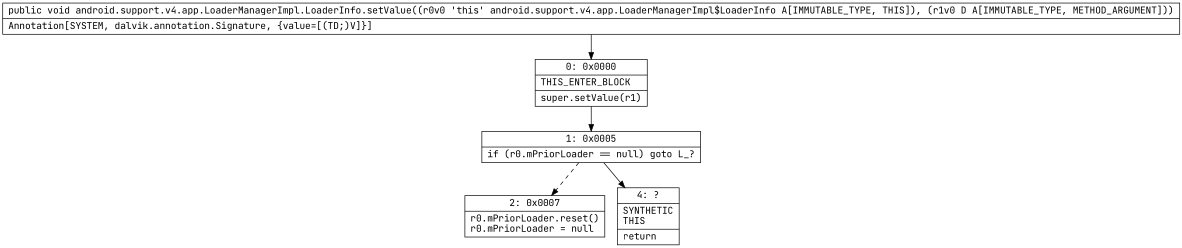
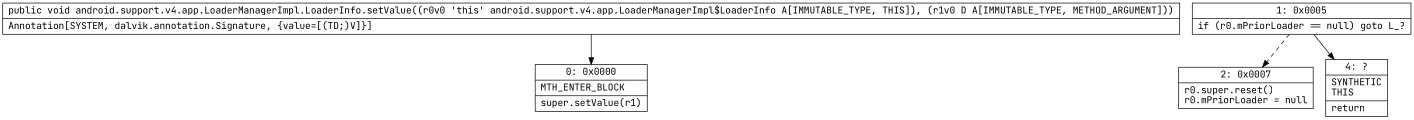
(586, 83) -> (583, 88)
(591, 115) -> none
(535, 219) -> (1229, 90)
